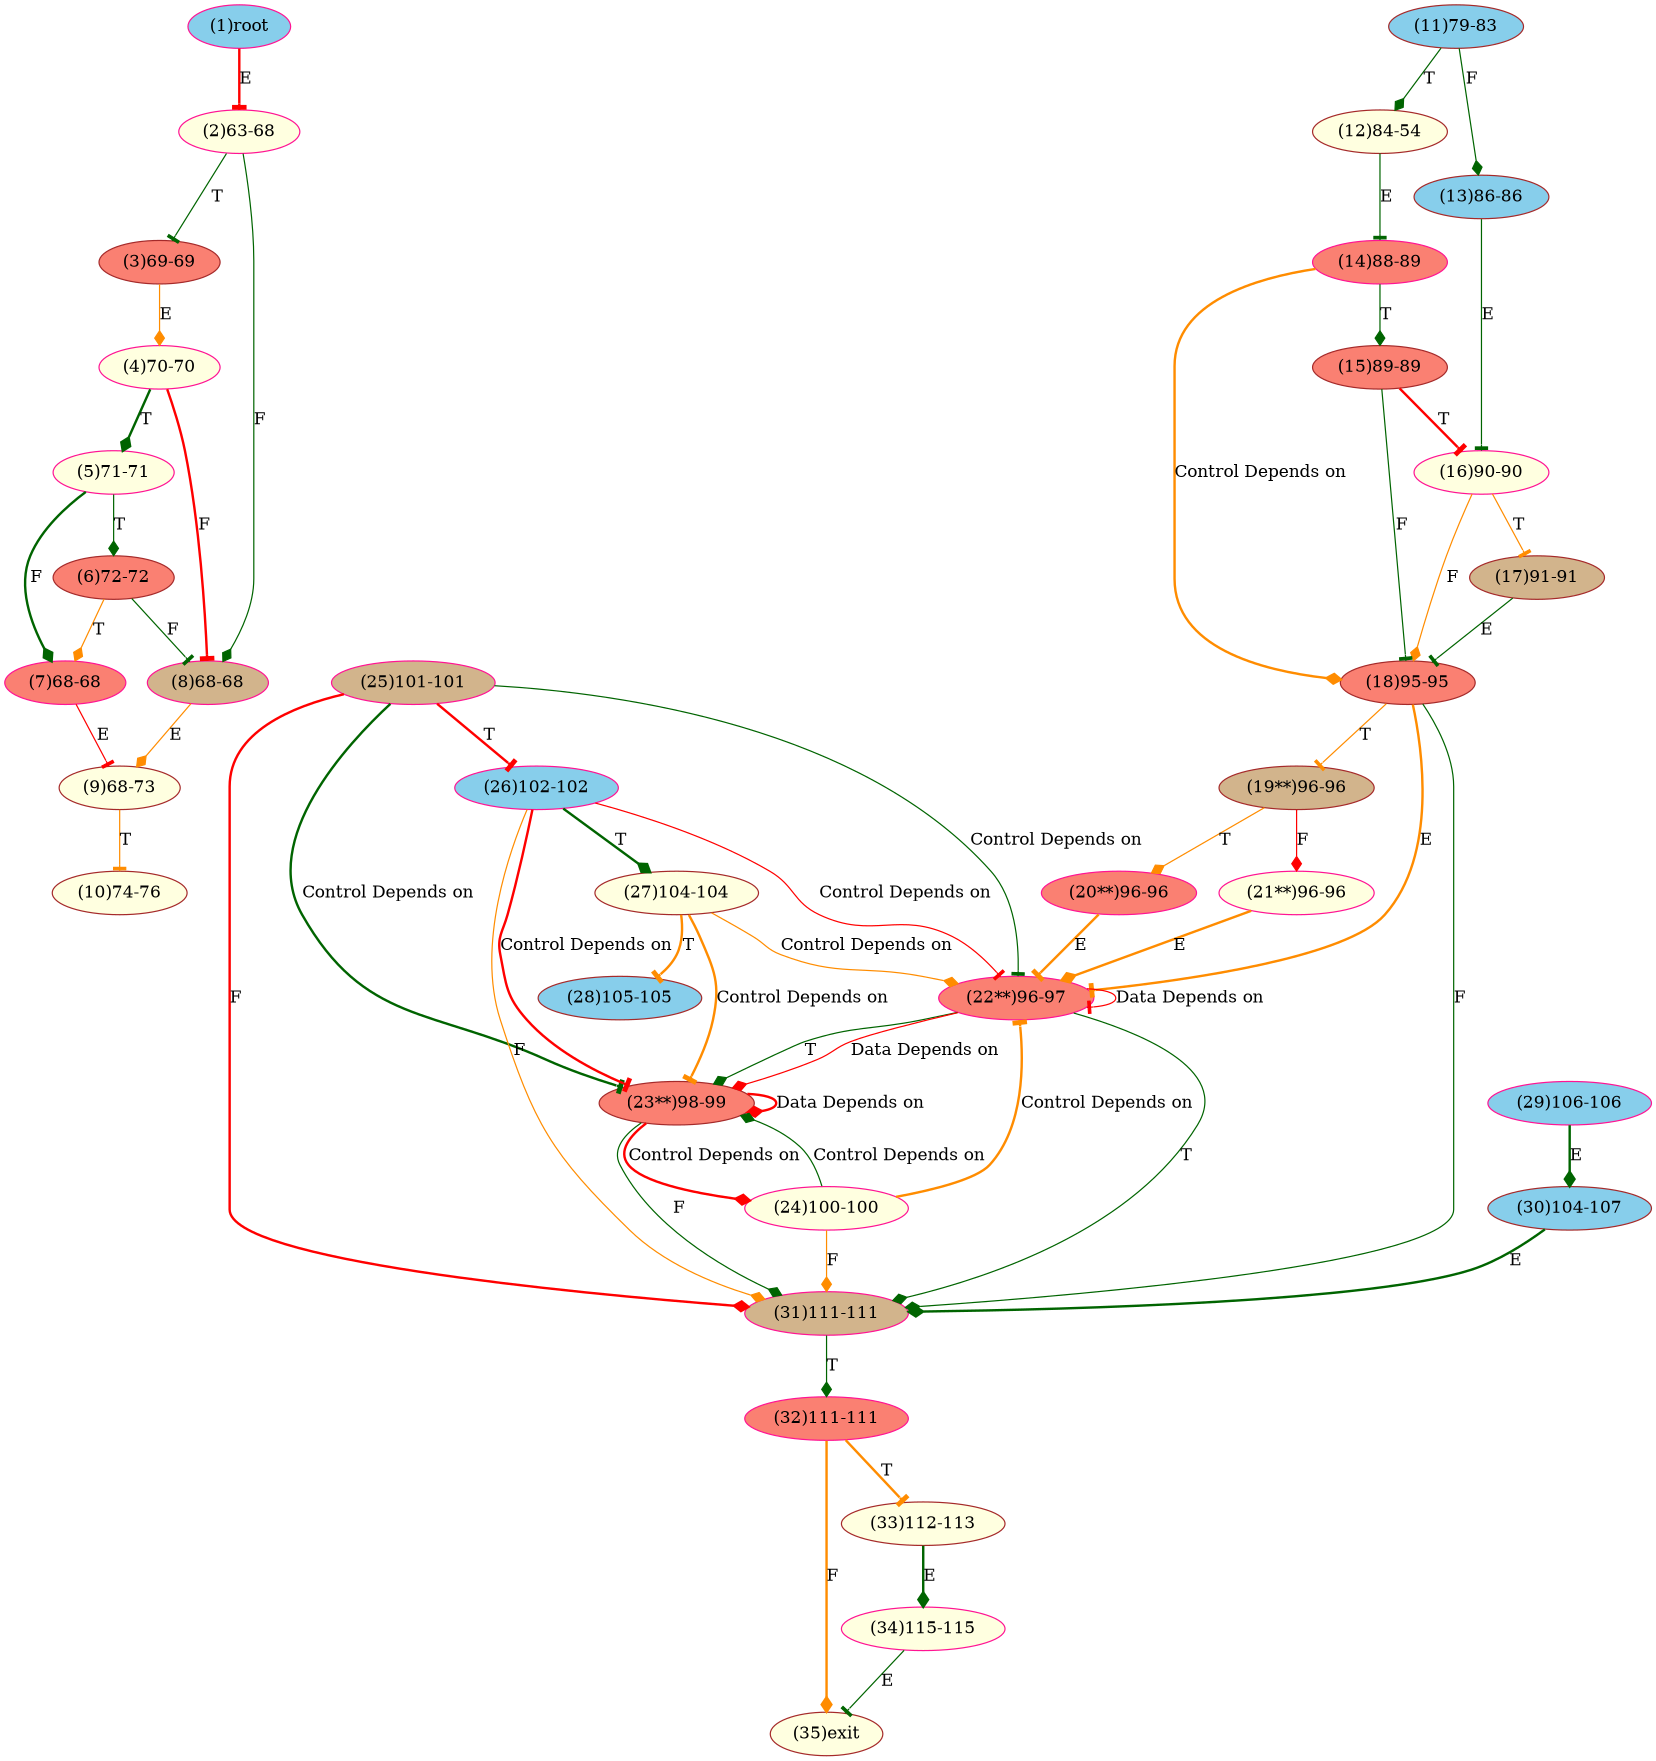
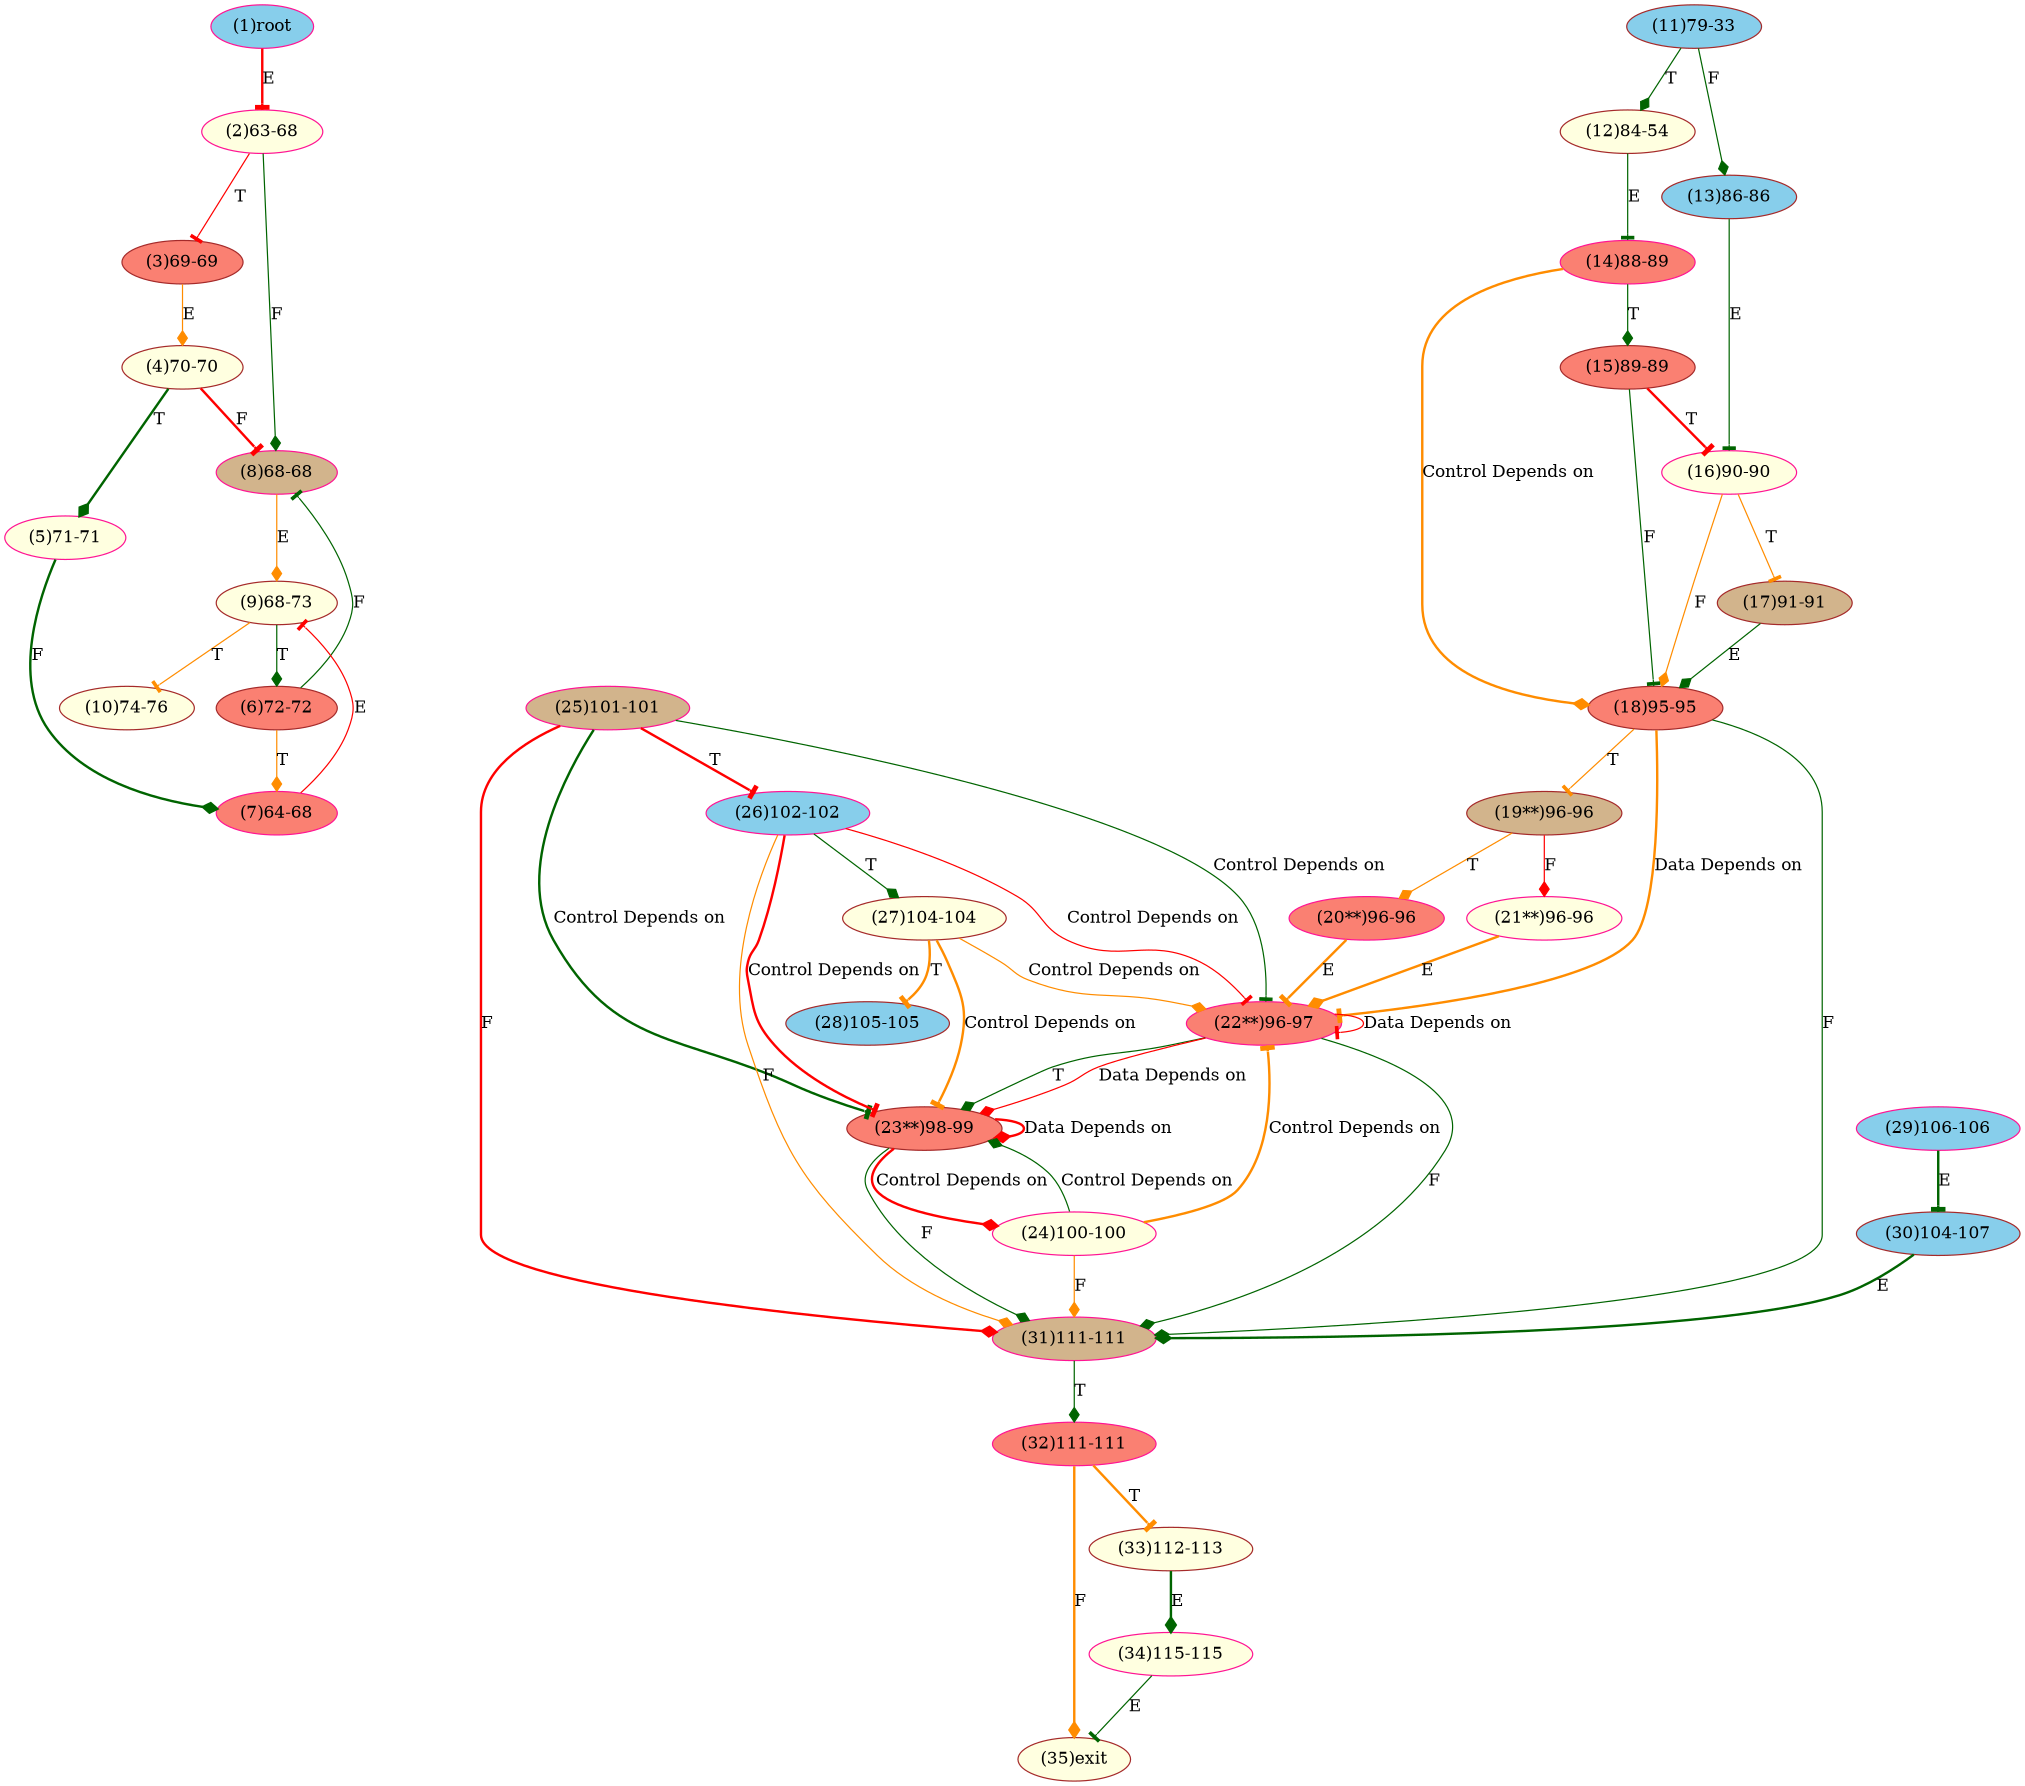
(1456, 27) -> (1694, 27)
(201, 195) -> (224, 195)
(160, 367) -> (183, 367)
(114, 518) -> (277, 648)
(1475, 628) -> (1726, 651)
(65, 683) -> (277, 813)
(601, 836) -> (850, 861)
(1426, 840) -> (1729, 866)
(1570, 1149) -> (1938, 1178)
(1187, 1156) -> (1434, 1181)
